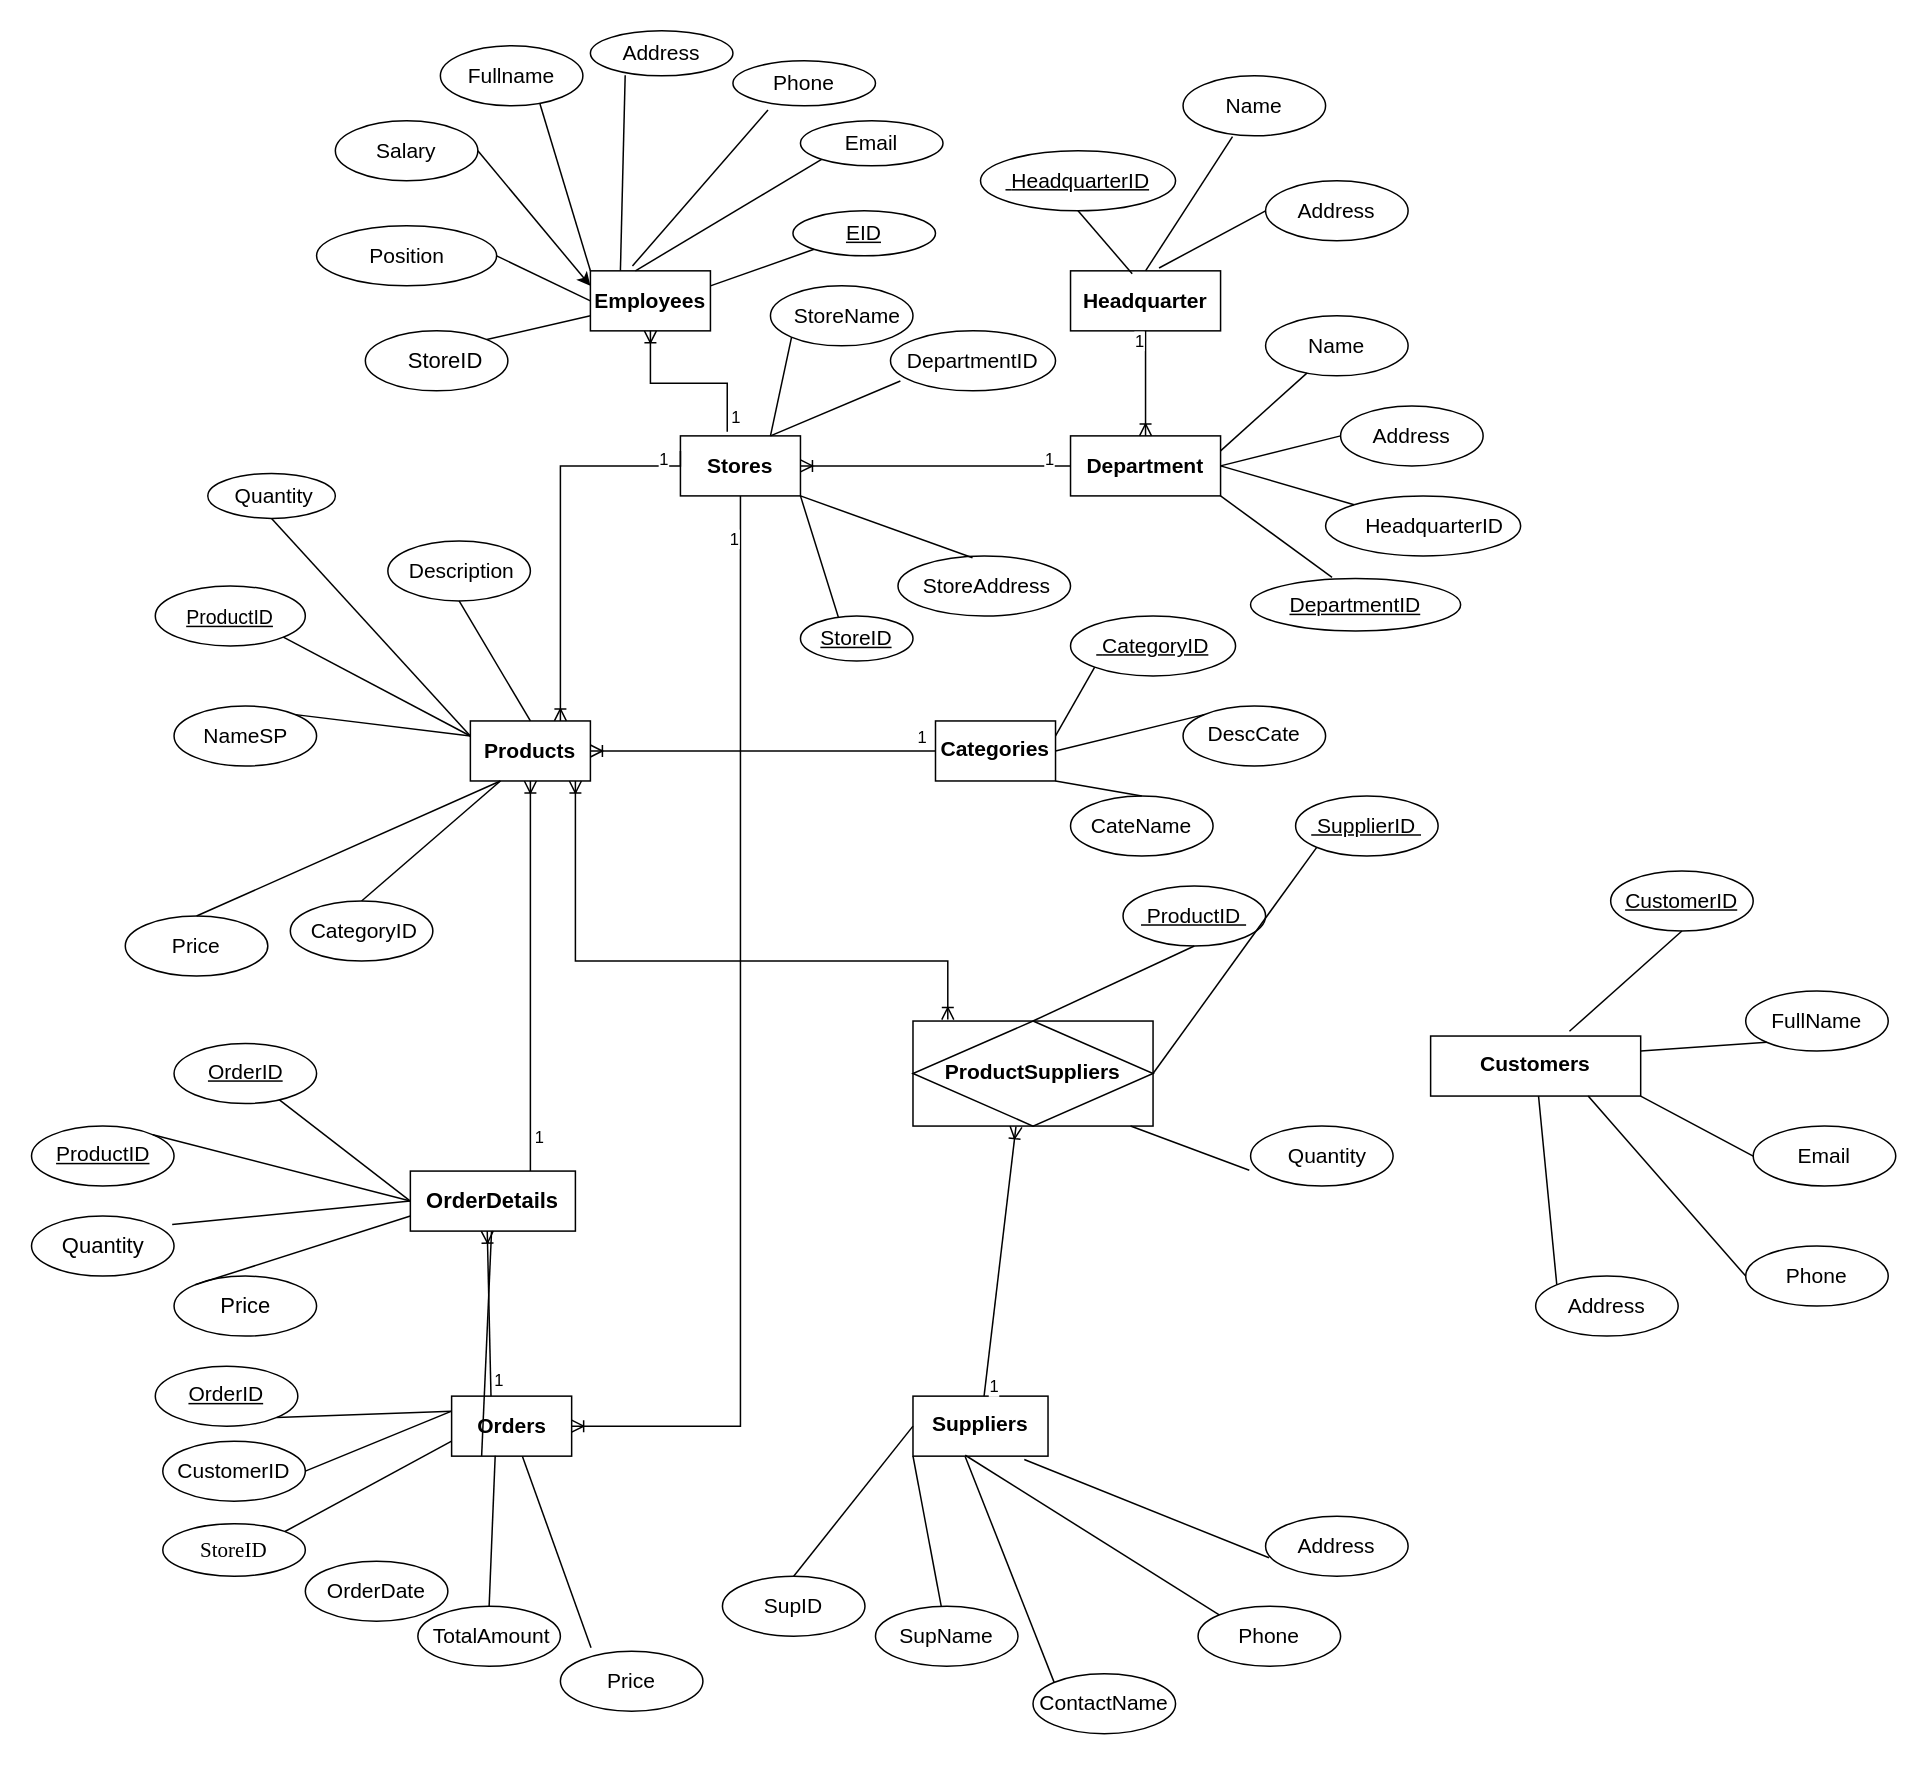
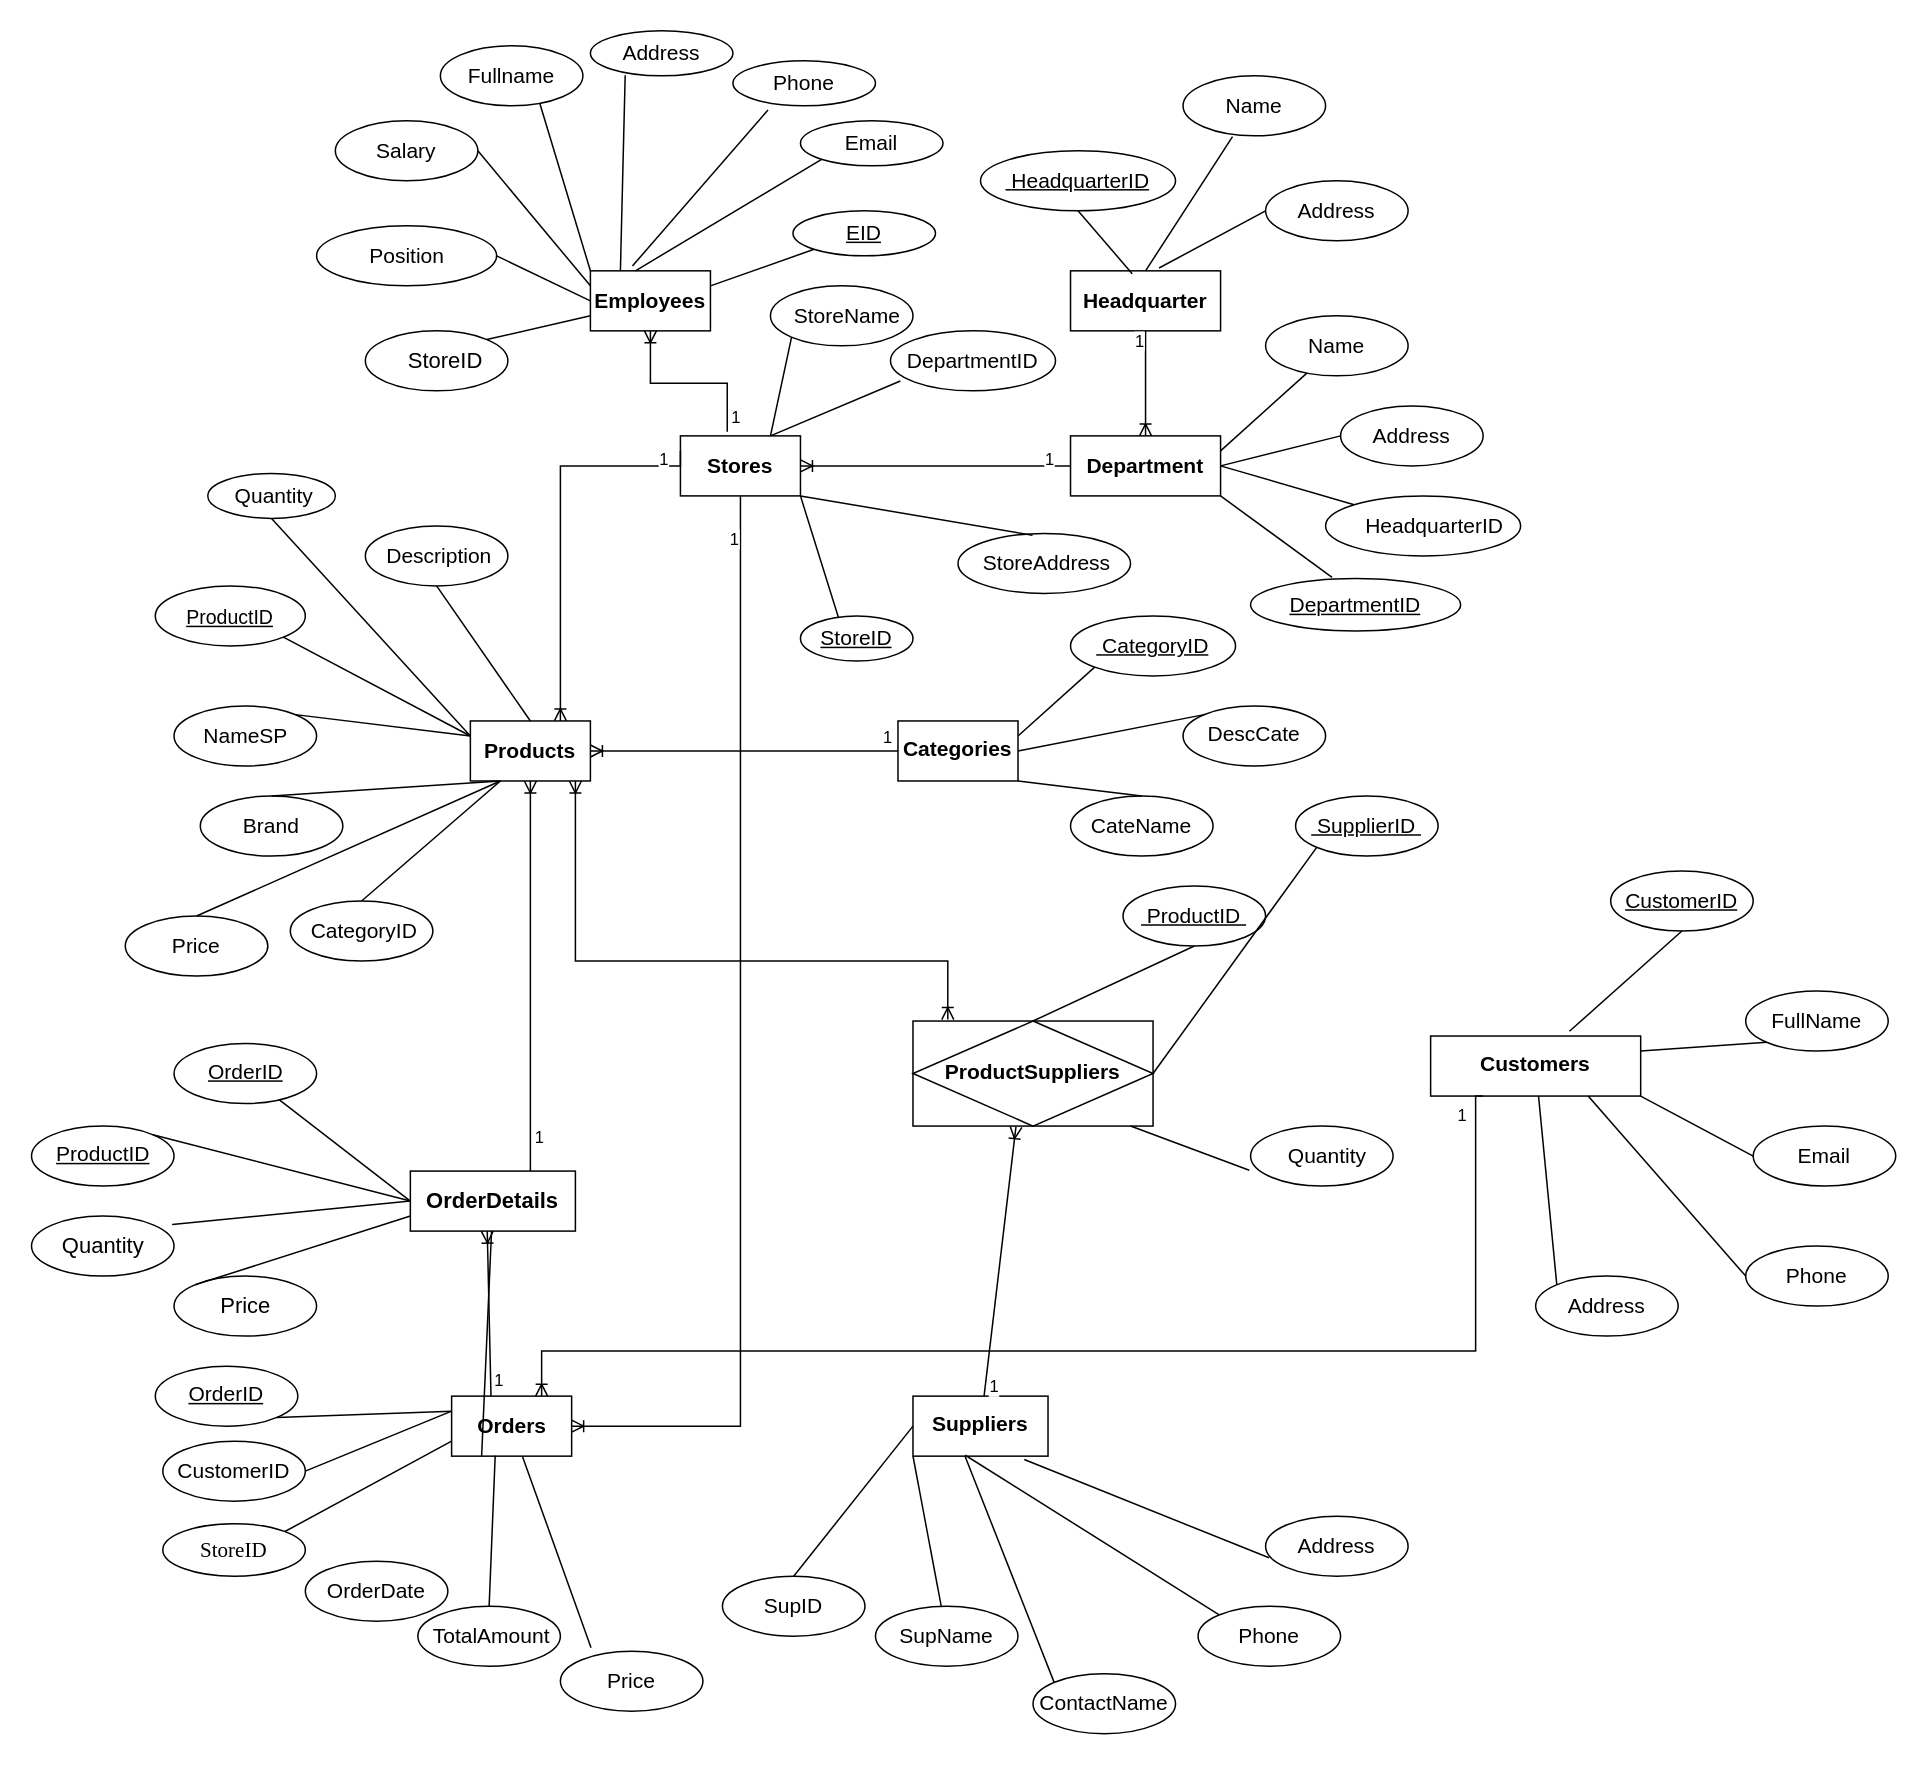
(583, 277) -> (585, 280)
(459, 571) -> (437, 556)
(984, 586) -> (1044, 563)
(995, 751) -> (958, 751)
none -> (380, 789)
none -> (272, 826)
none -> (1115, 1351)
